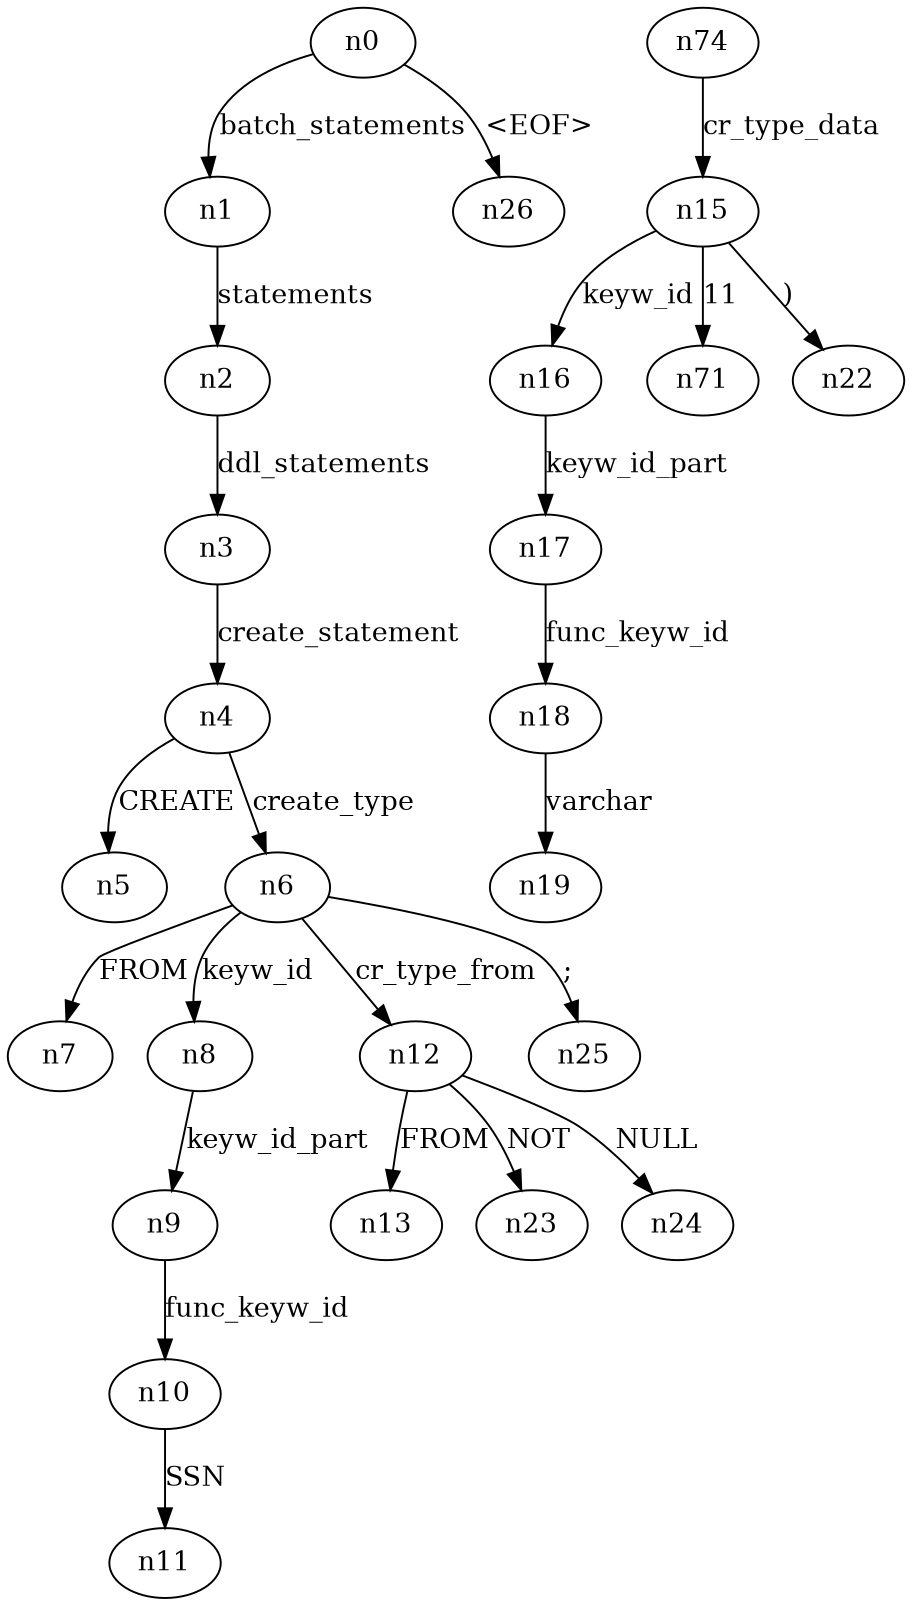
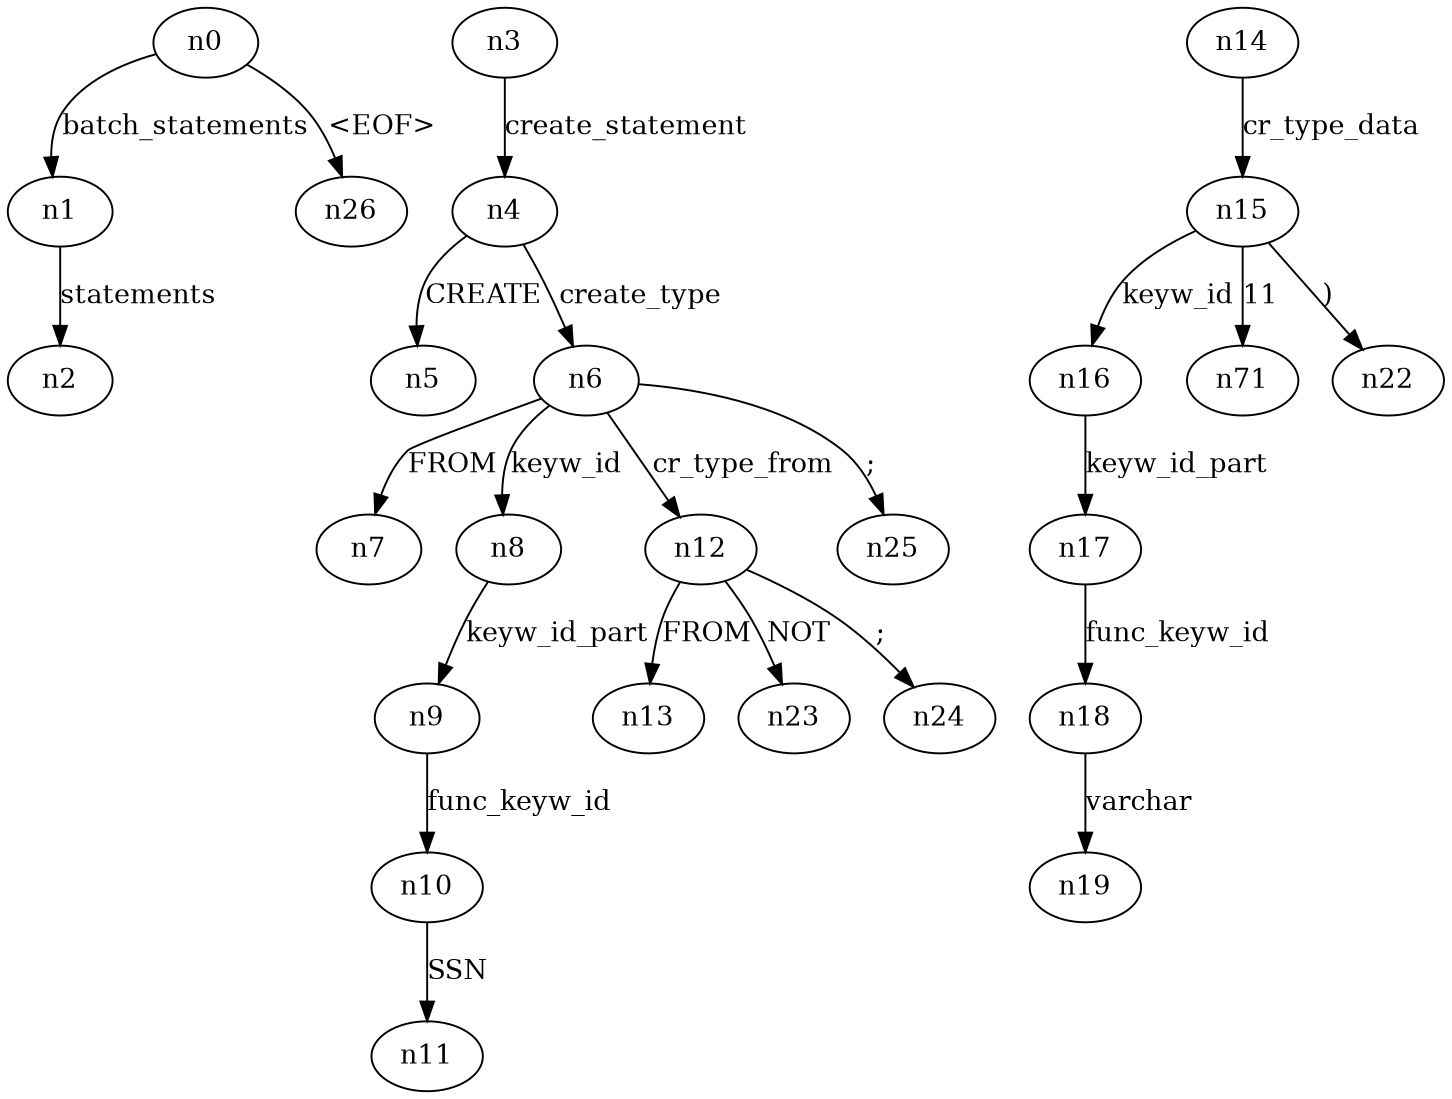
(703, 43) -> (1243, 43)
(217, 455) -> none
(657, 1141) -> (881, 634)
